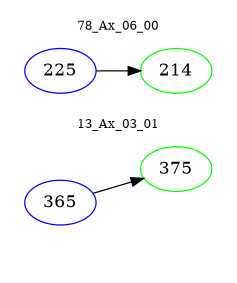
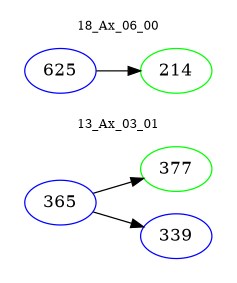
(118, 27) -> (118, 27)
(60, 71) -> (60, 71)
(176, 169) -> (176, 169)
none -> (176, 236)
